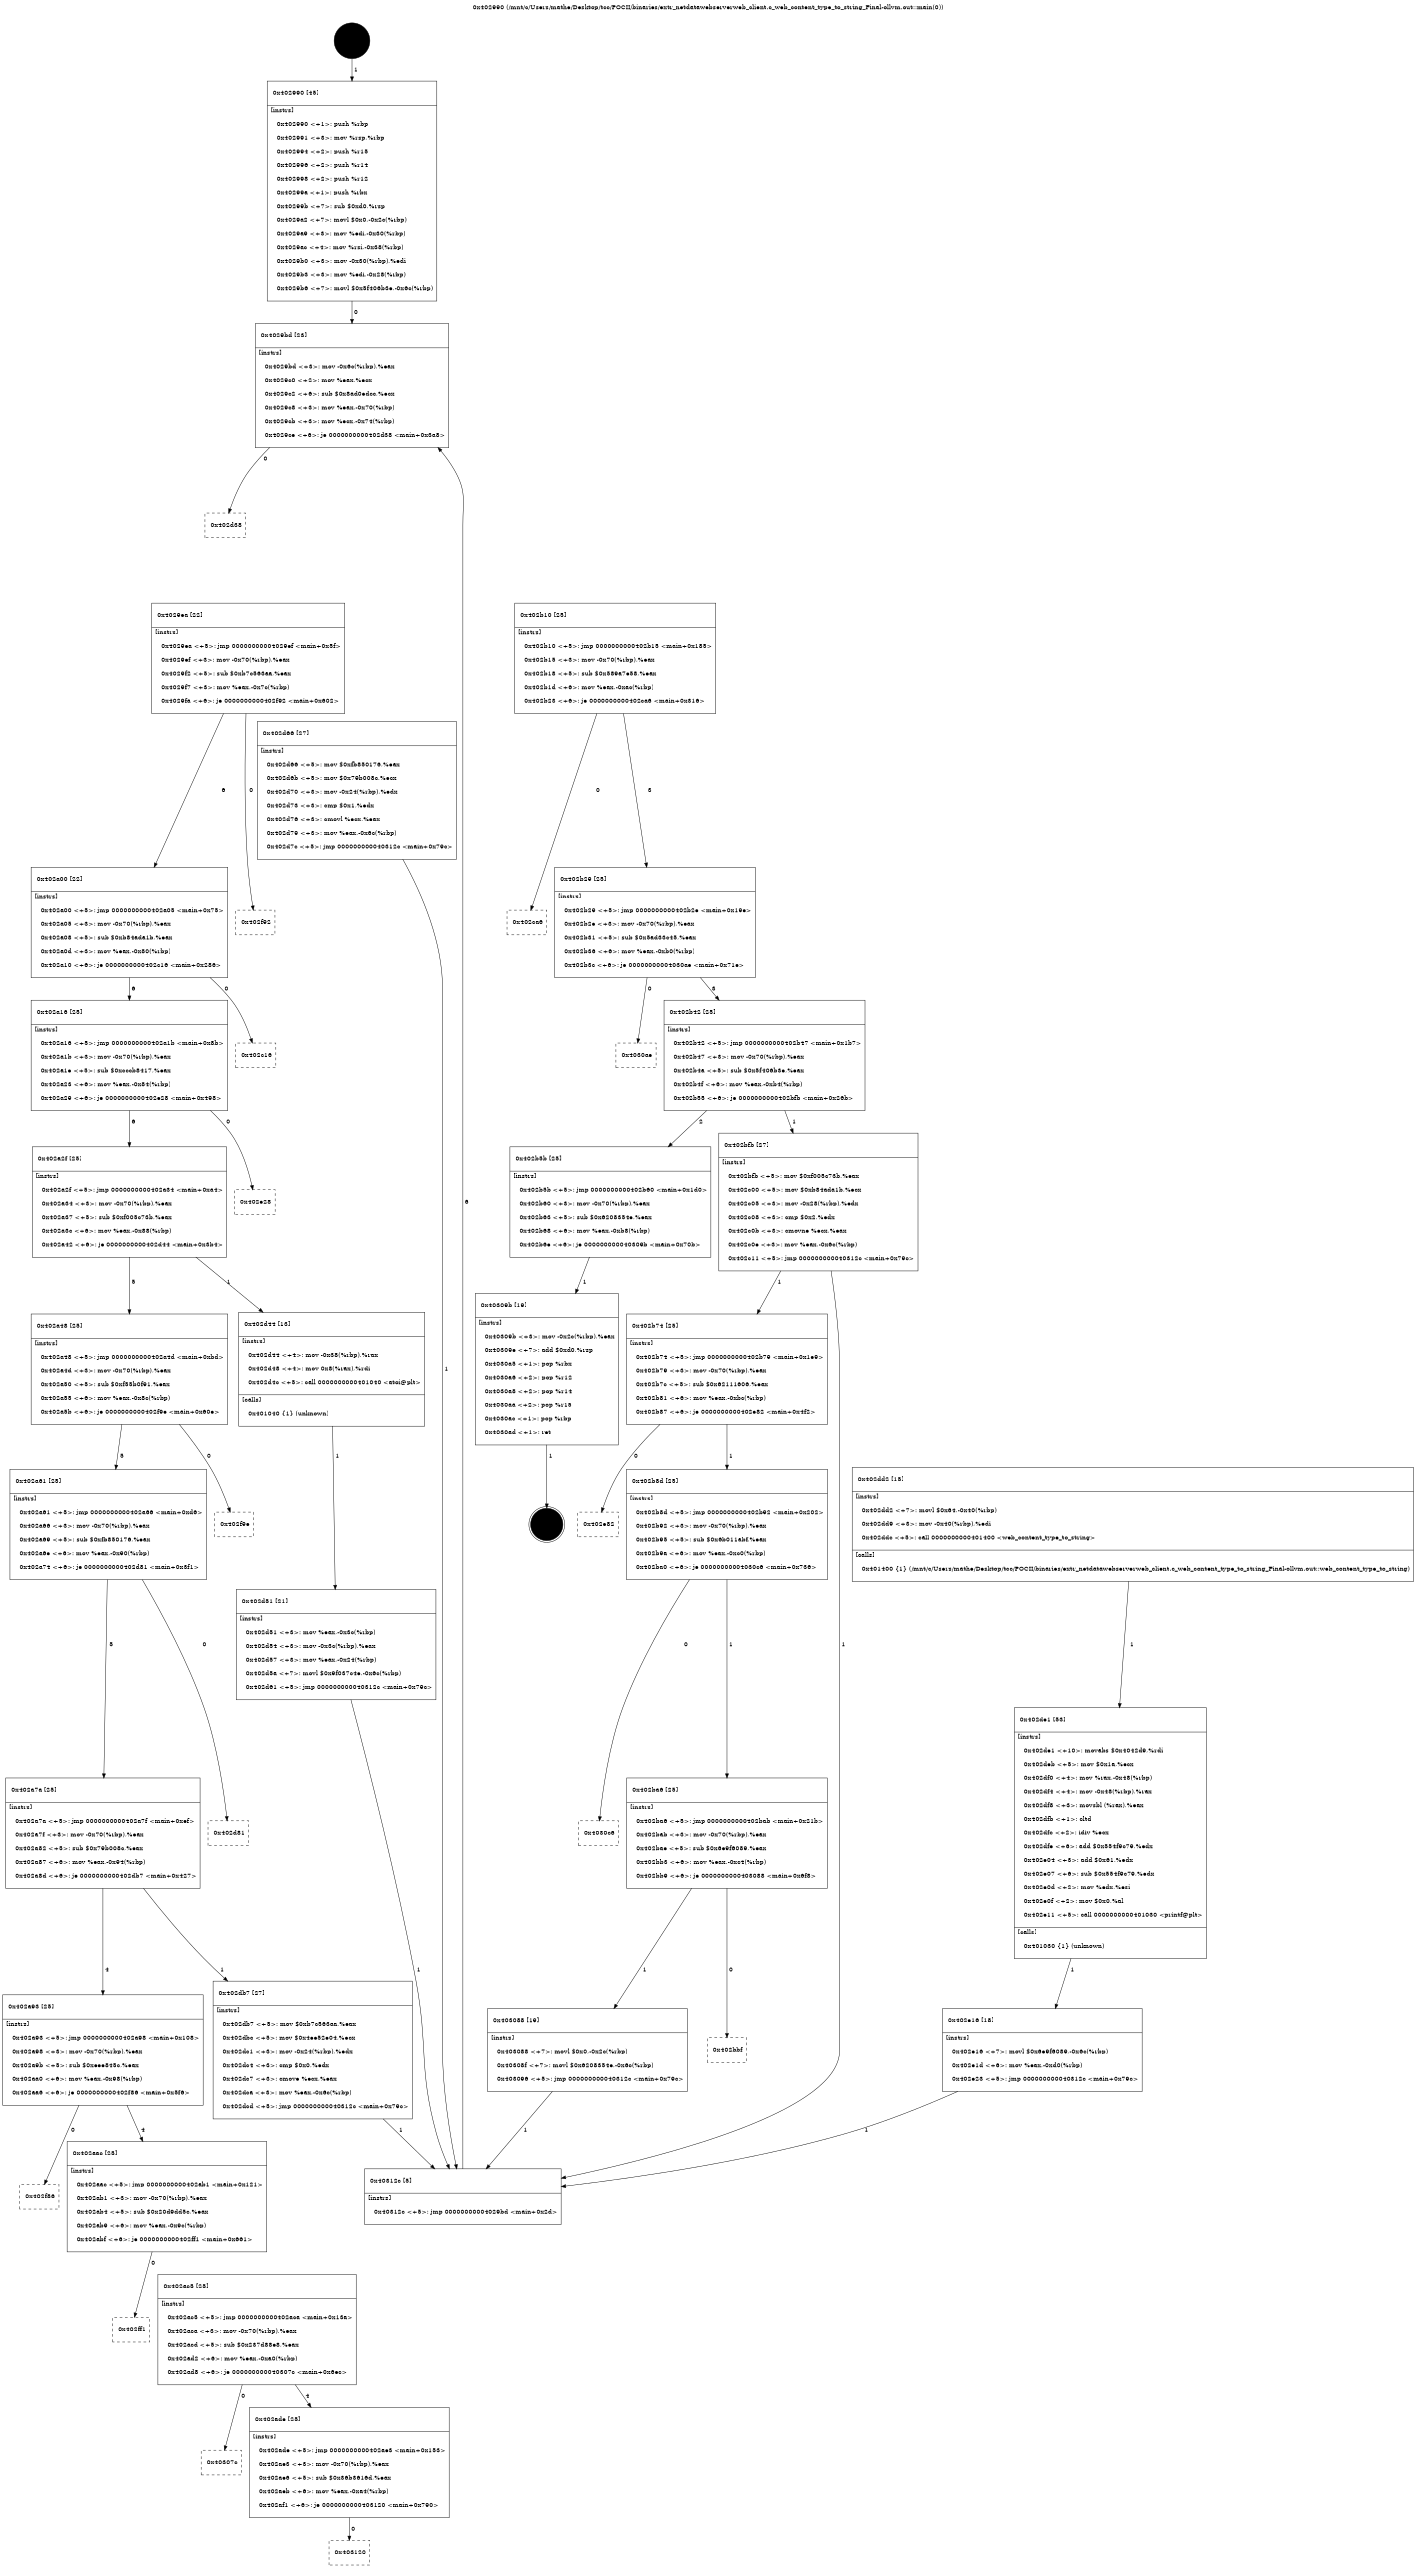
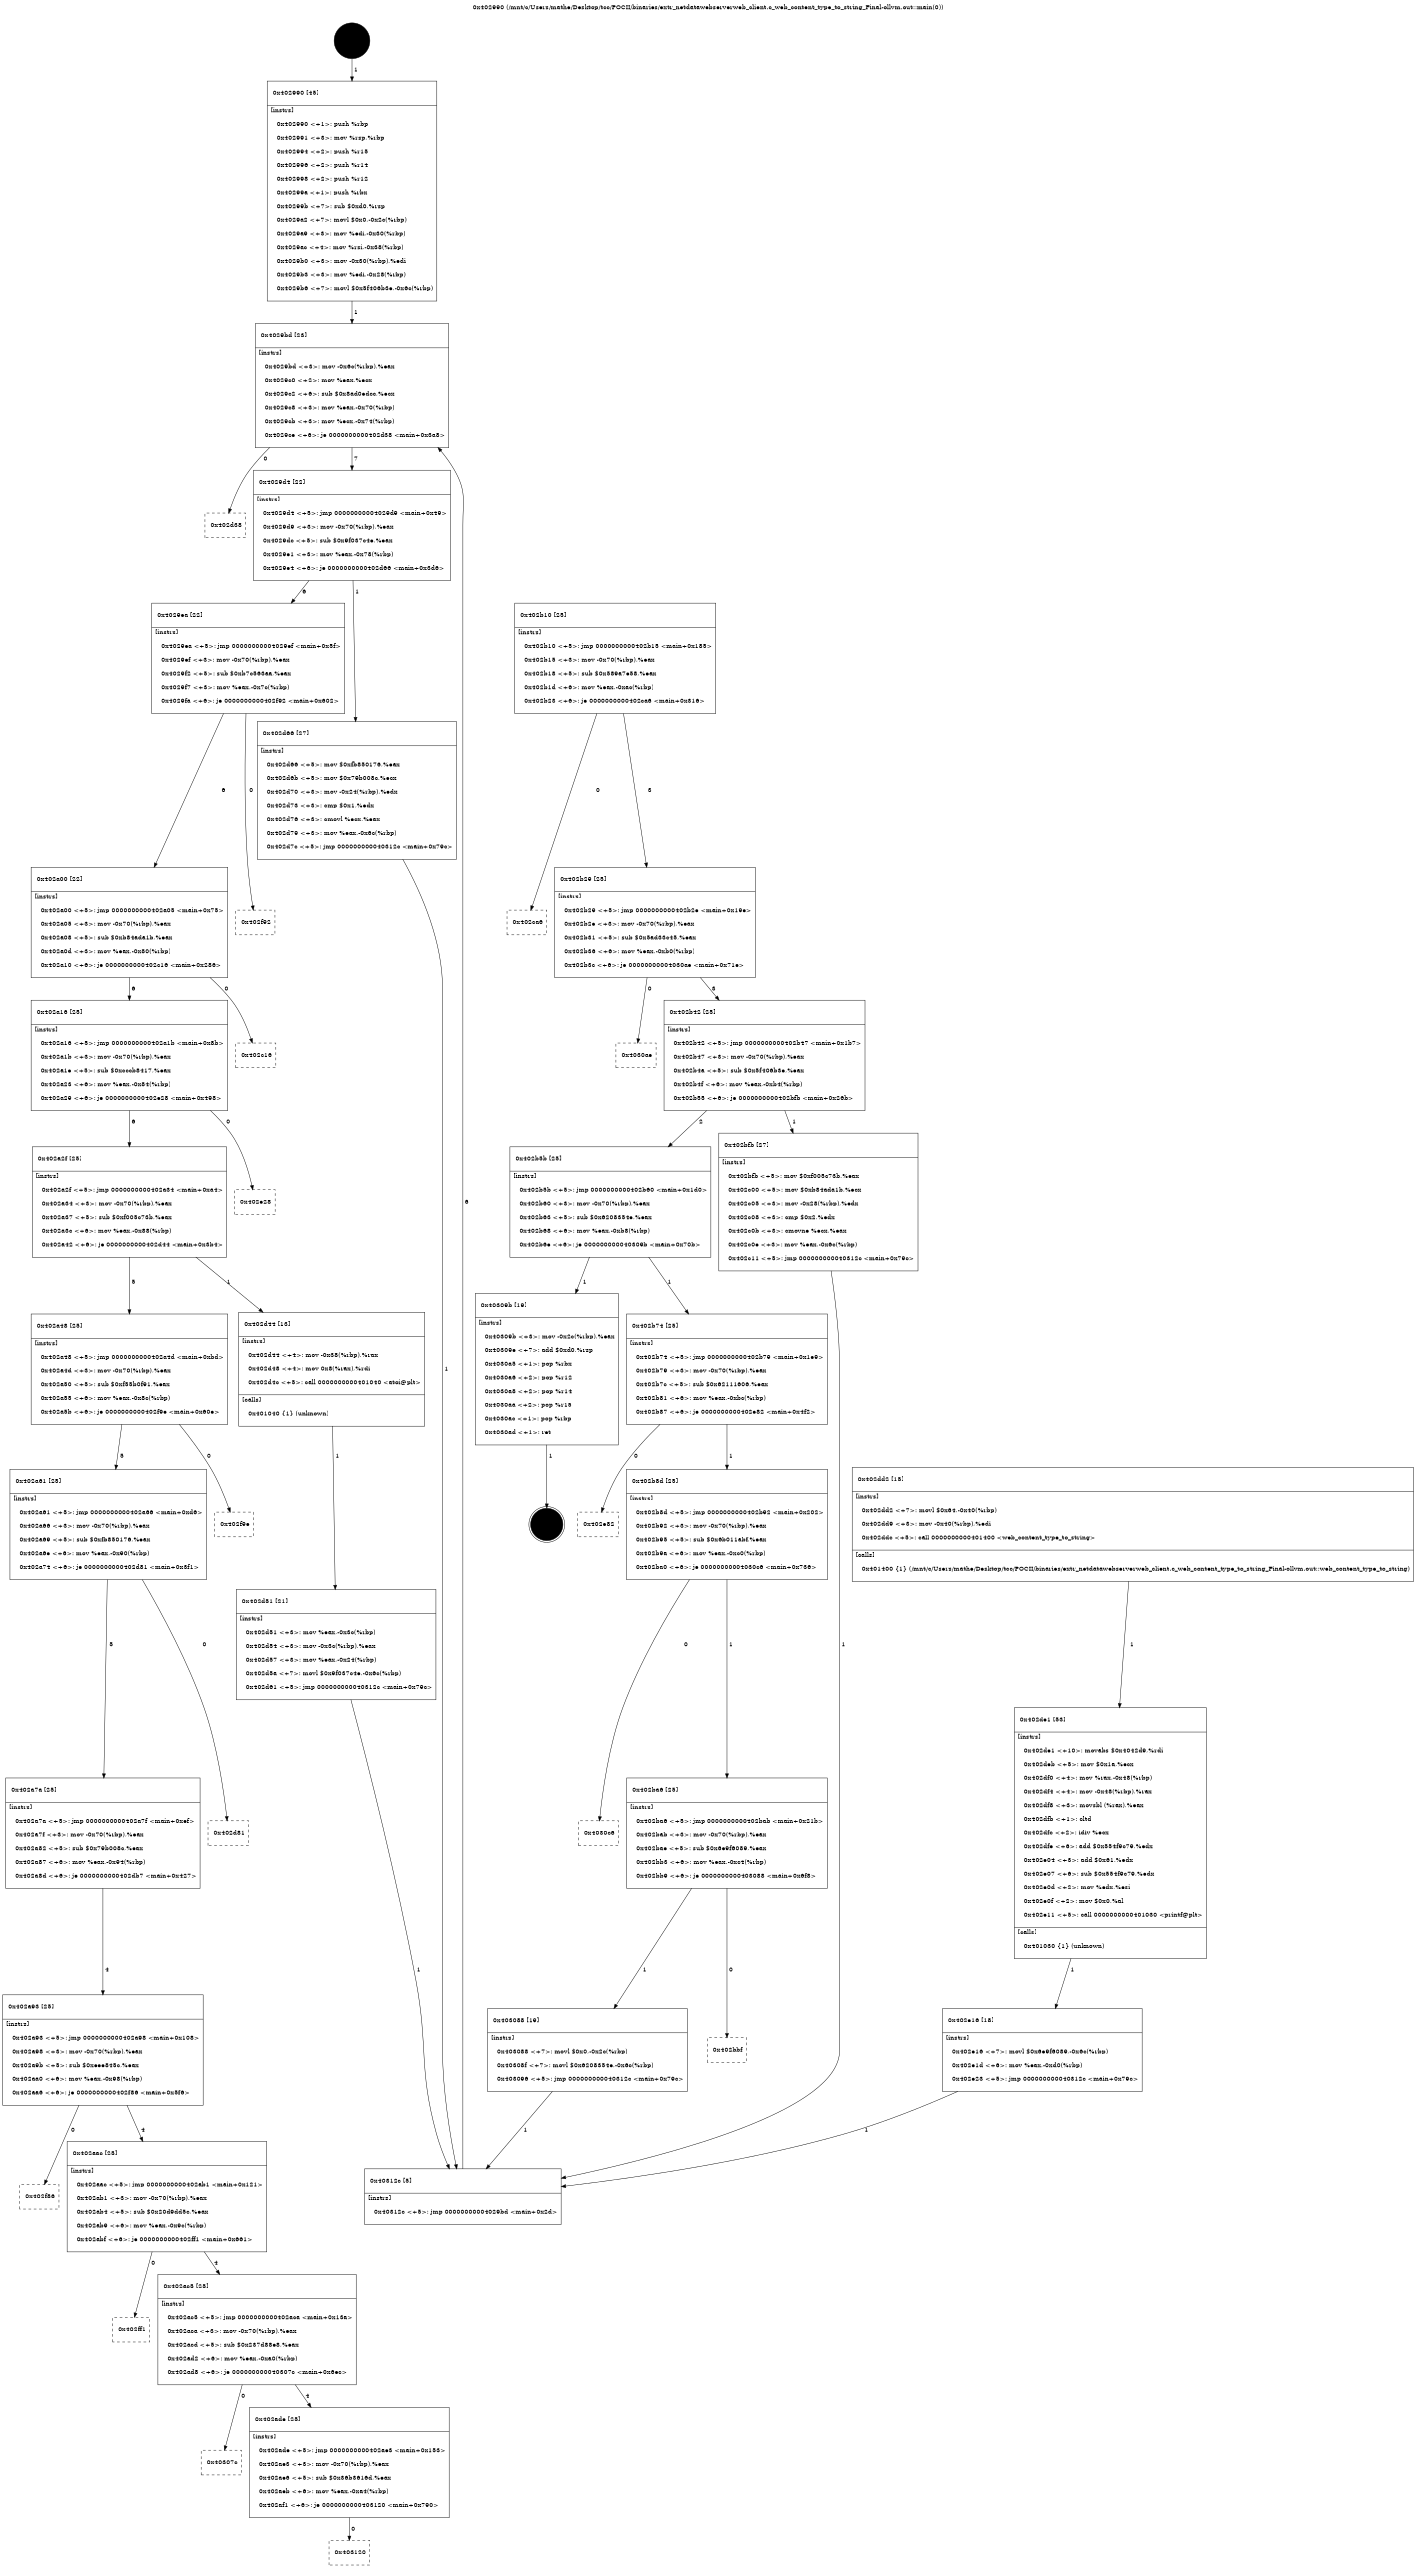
(355, 312) -> (355, 312)
none -> (352, 525)
(770, 1291) -> (667, 1284)
(313, 2050) -> none
none -> (211, 2261)
